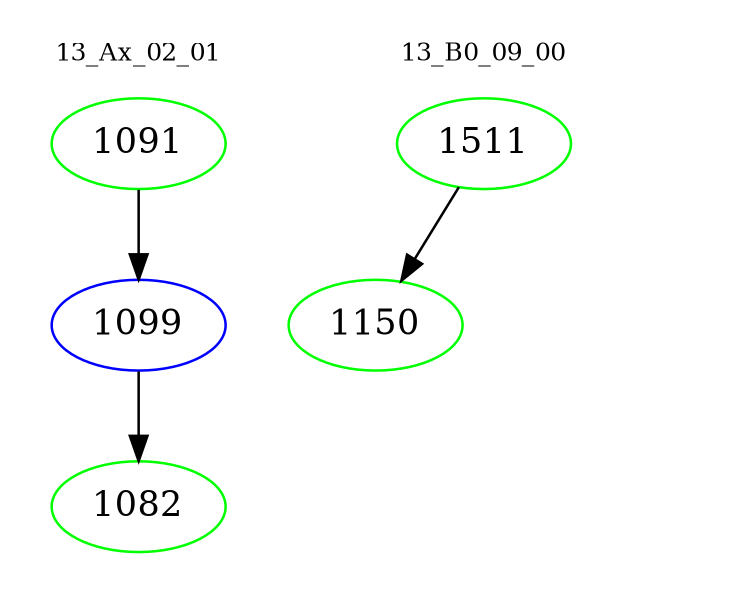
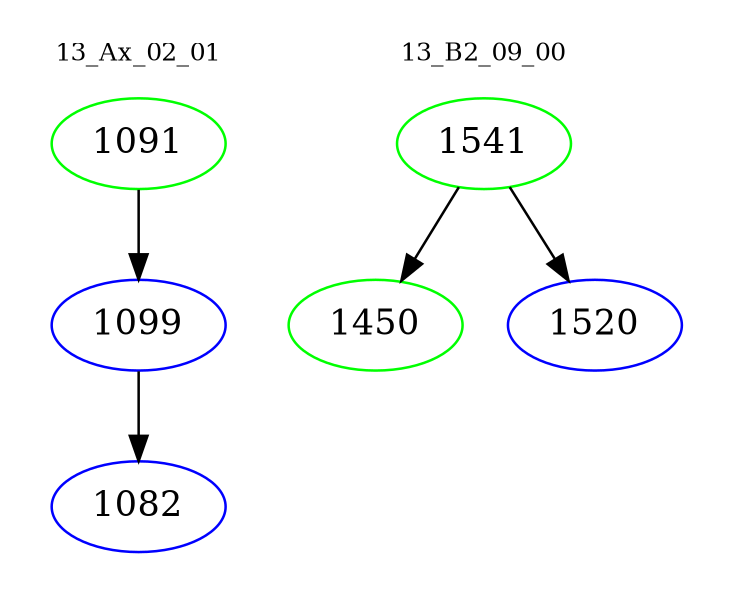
(484, 54) -> (484, 54)
(484, 144) -> (484, 144)
(376, 325) -> (376, 325)
none -> (595, 325)
(139, 507) -> (139, 507)
